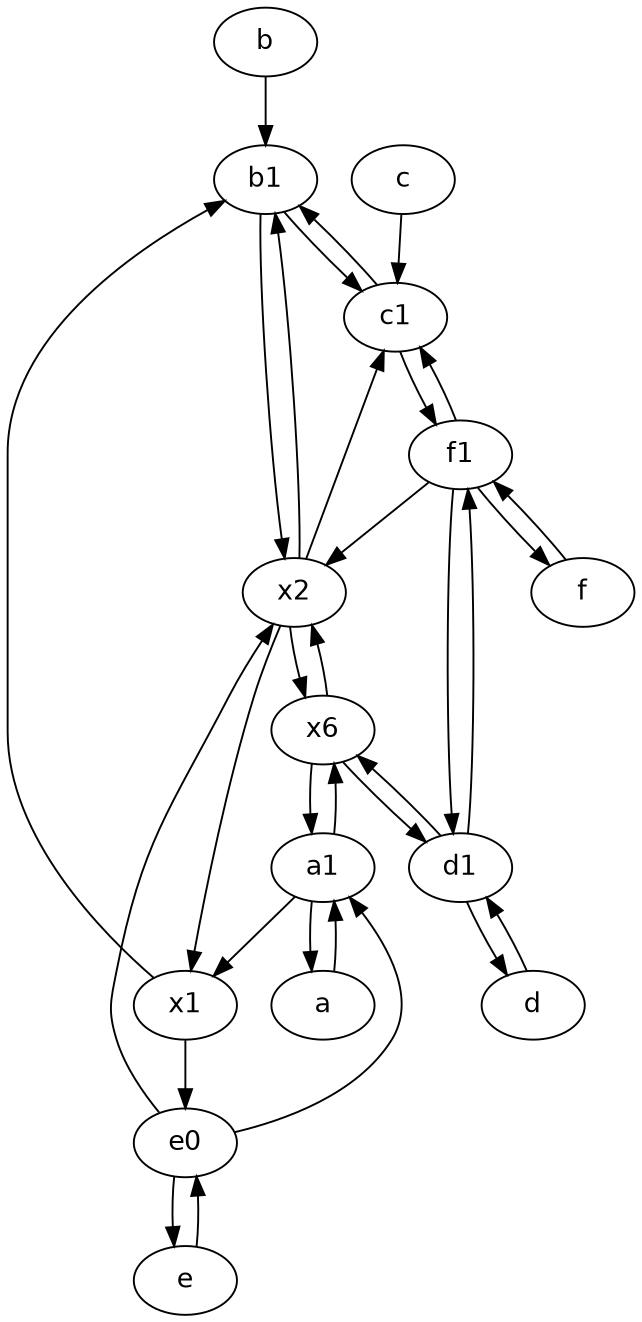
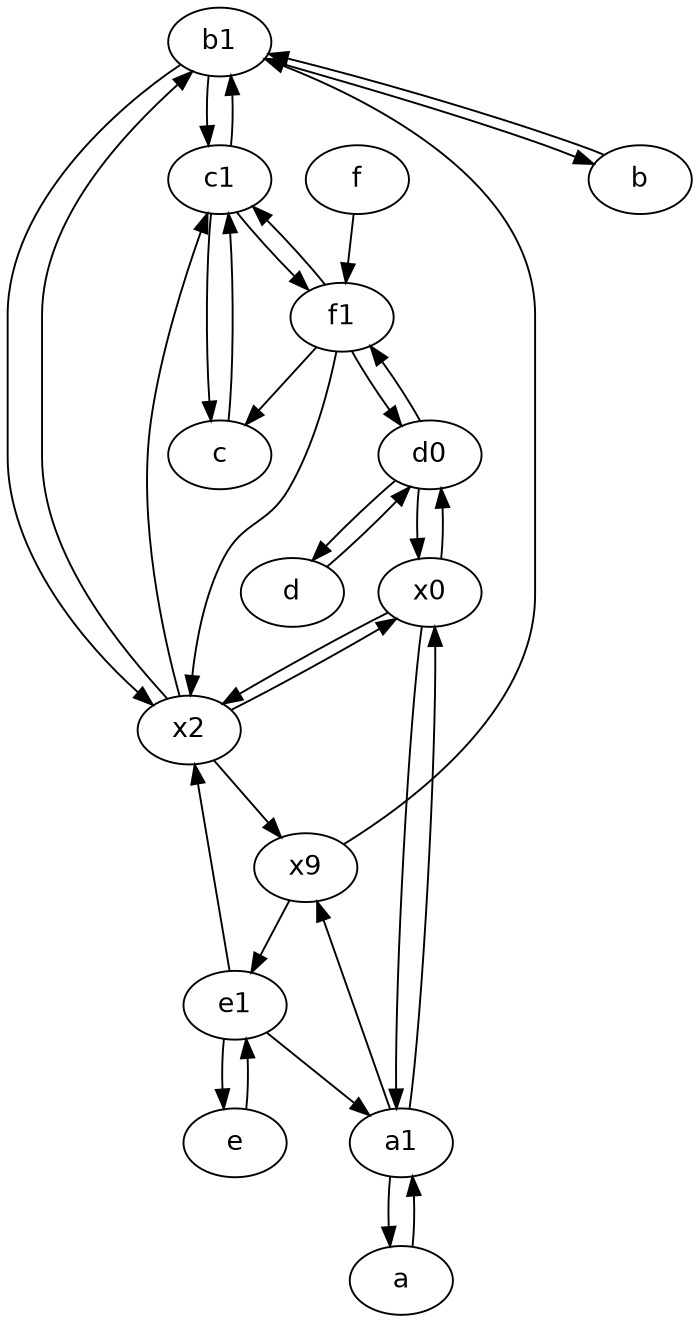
none -> (421, 105)
none -> (207, 307)
(506, 520) -> (287, 379)
(323, 730) -> (430, 592)
(461, 868) -> (430, 455)
(185, 1005) -> (306, 868)
(185, 1143) -> (235, 1005)
